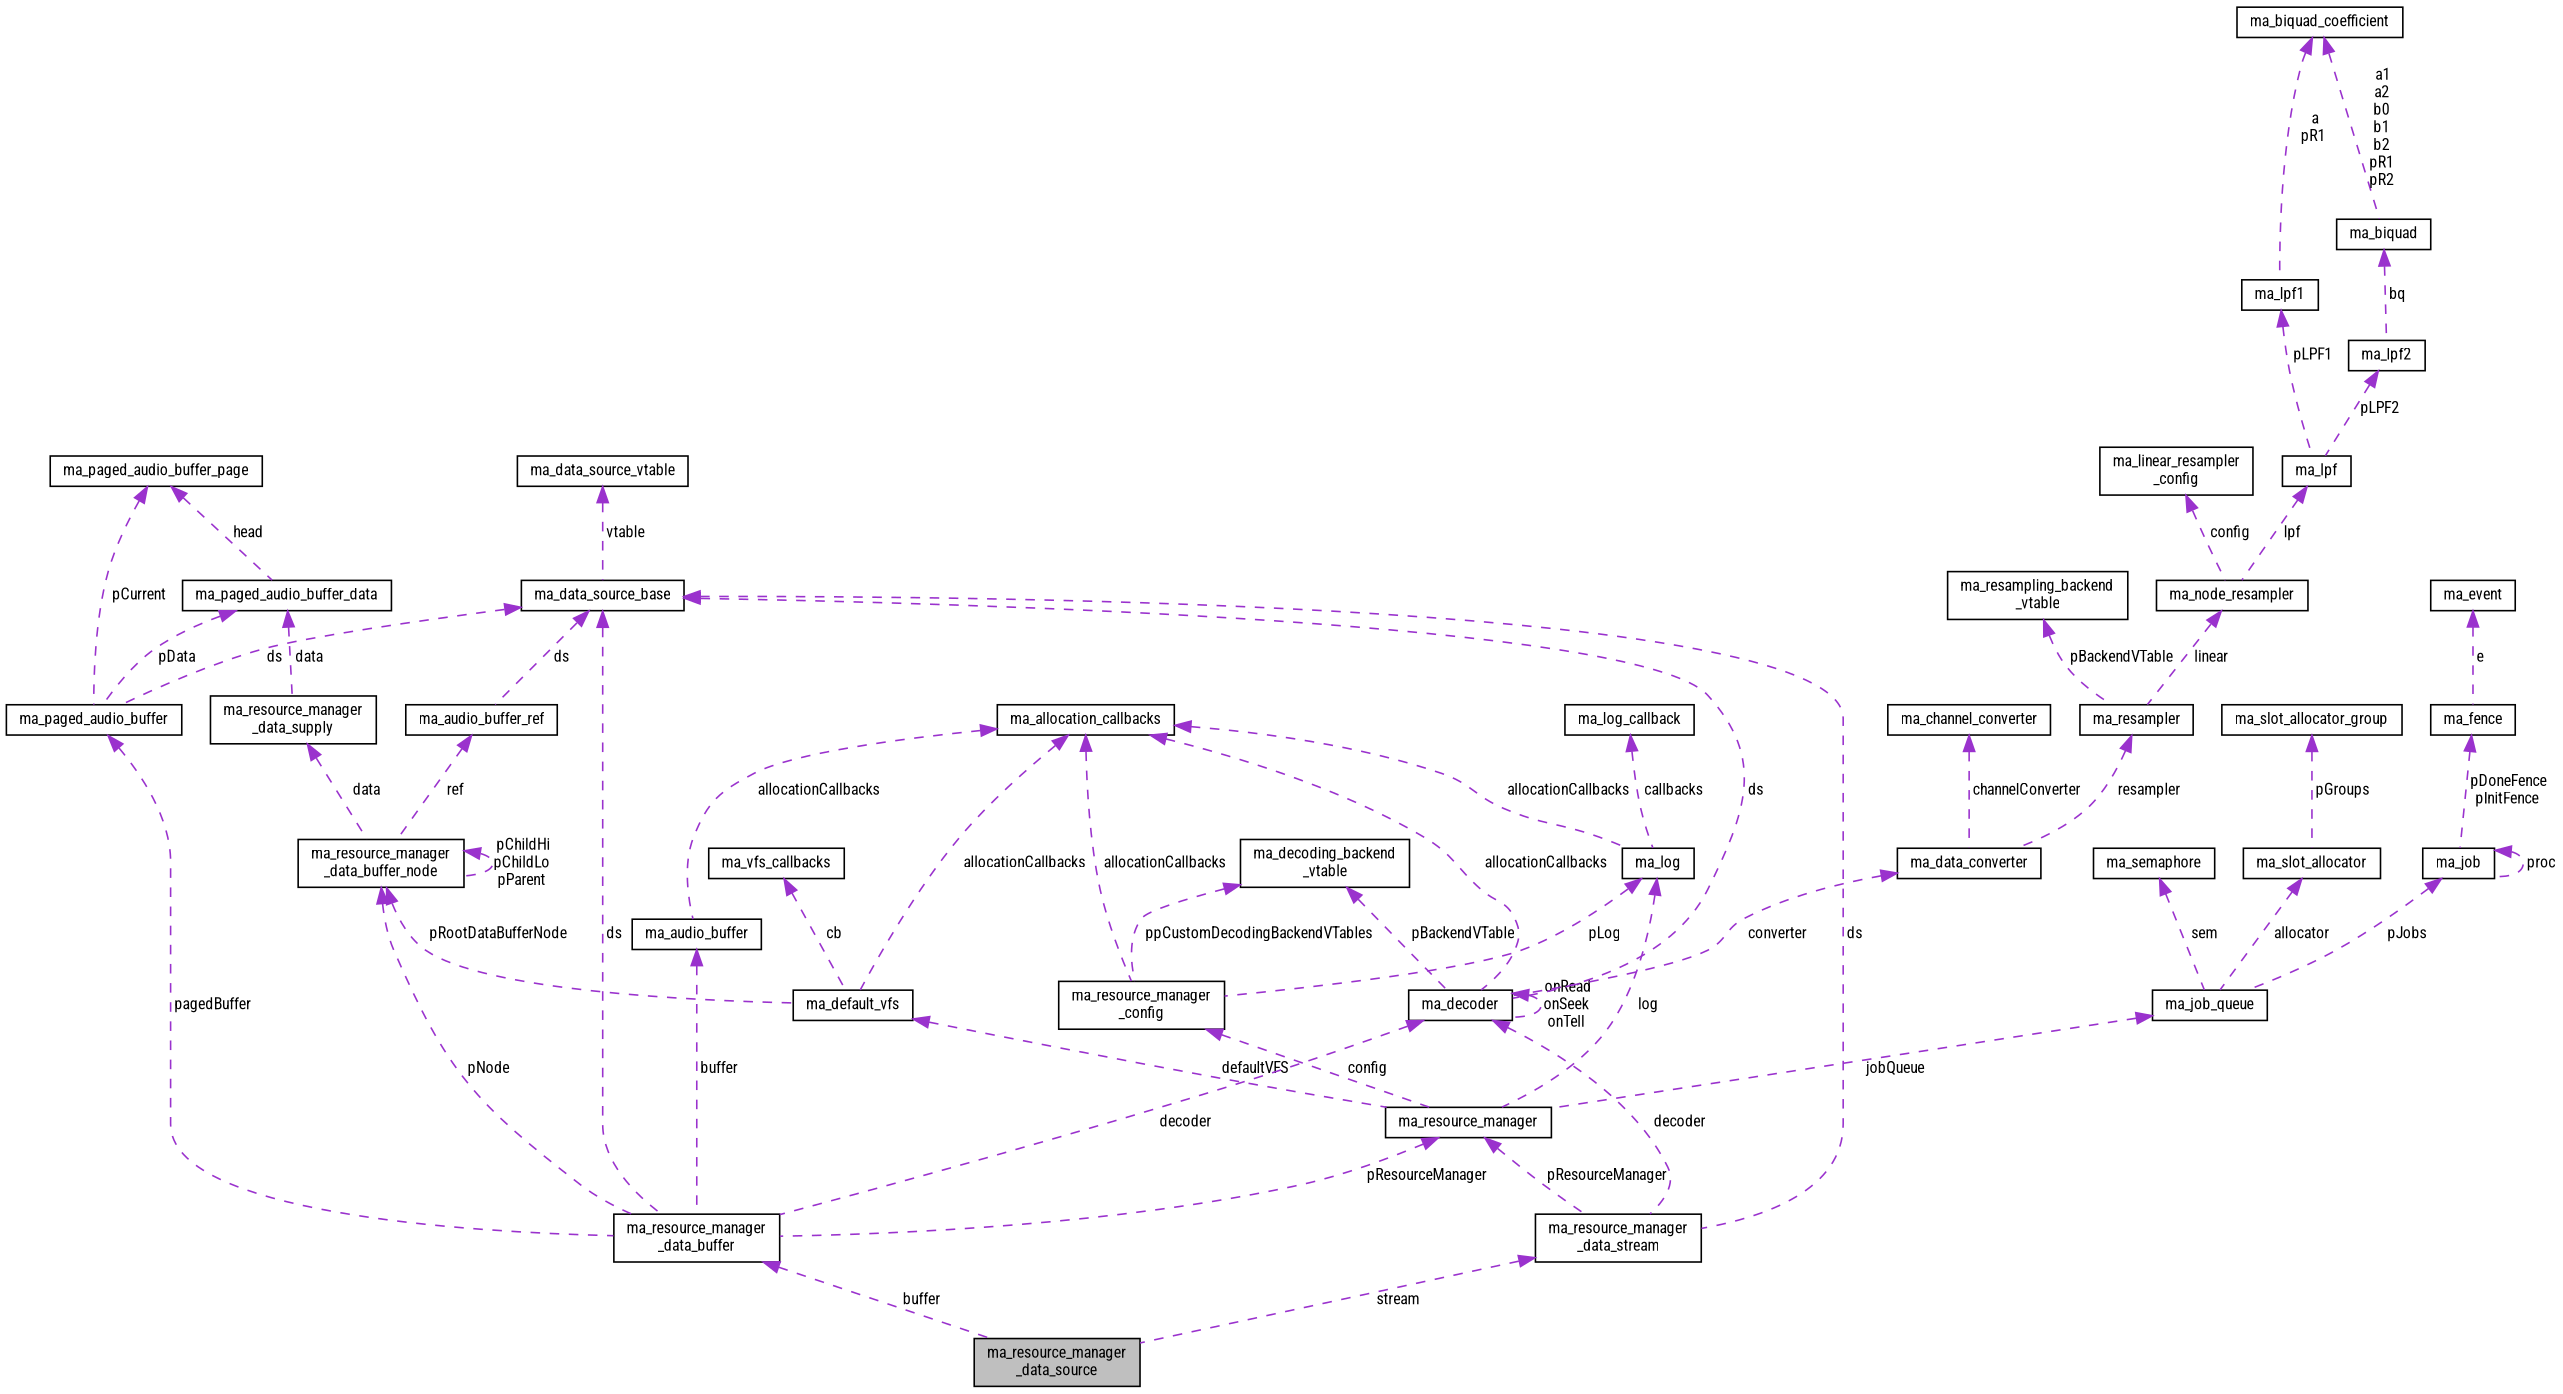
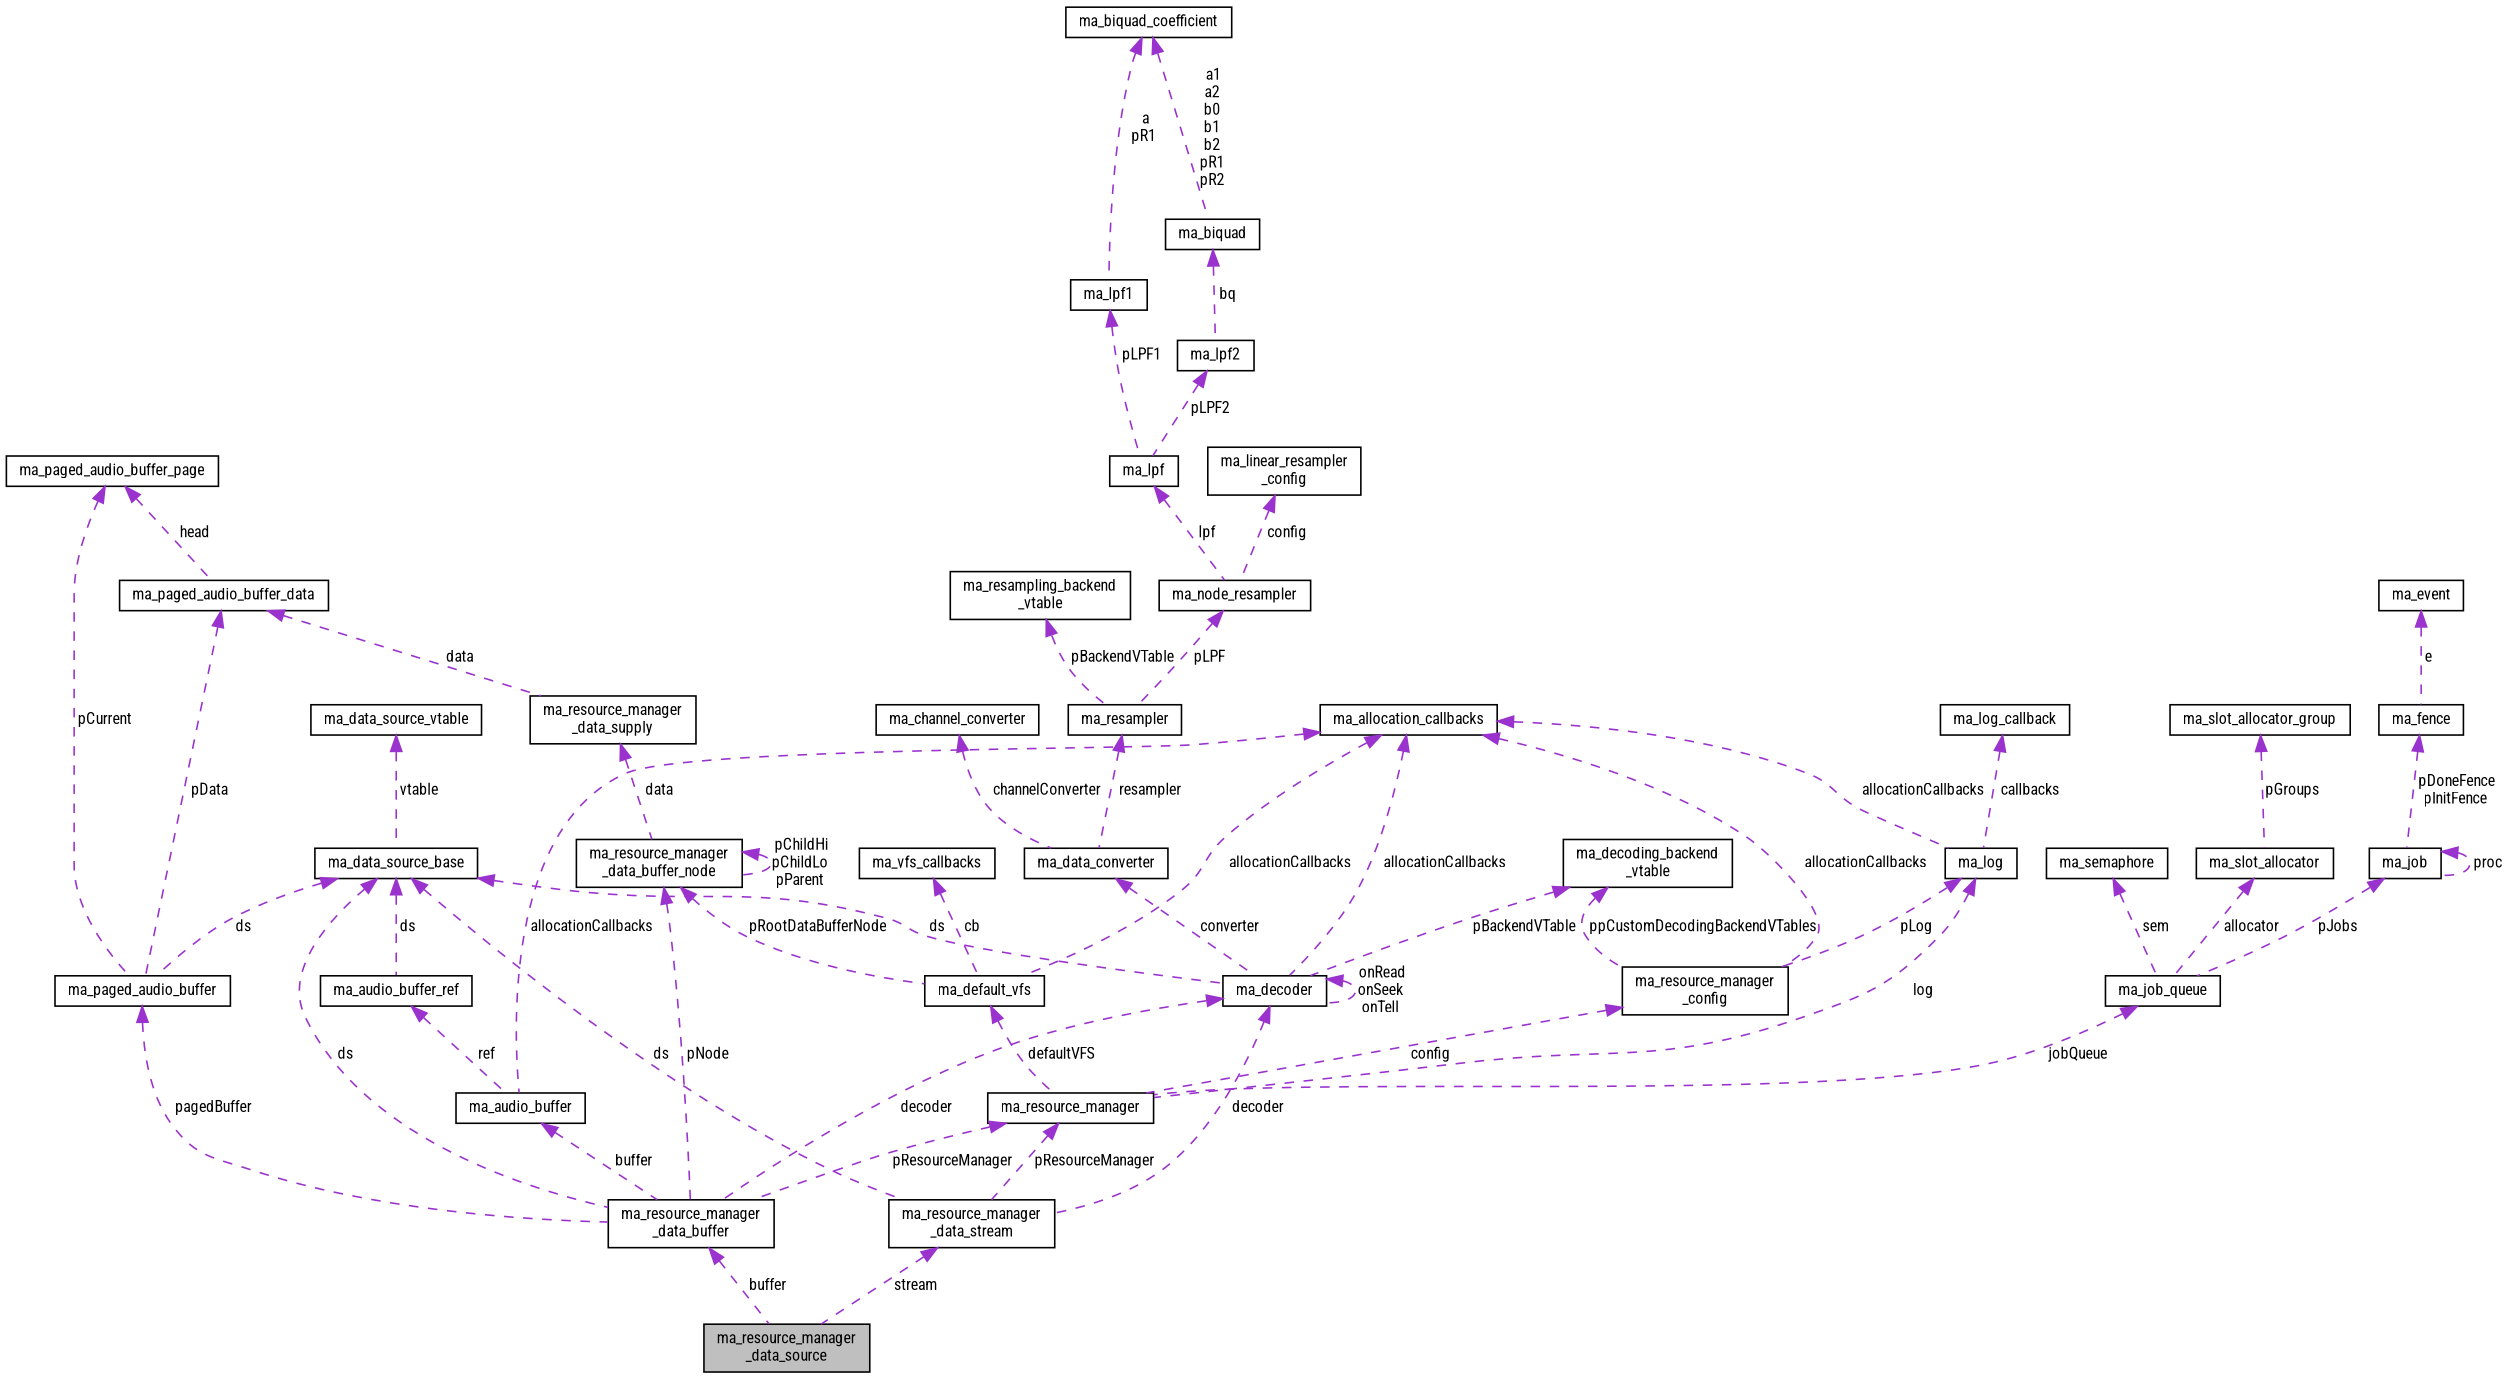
(2210, 658) -> (1208, 658)
(430, 794) -> (464, 1055)
